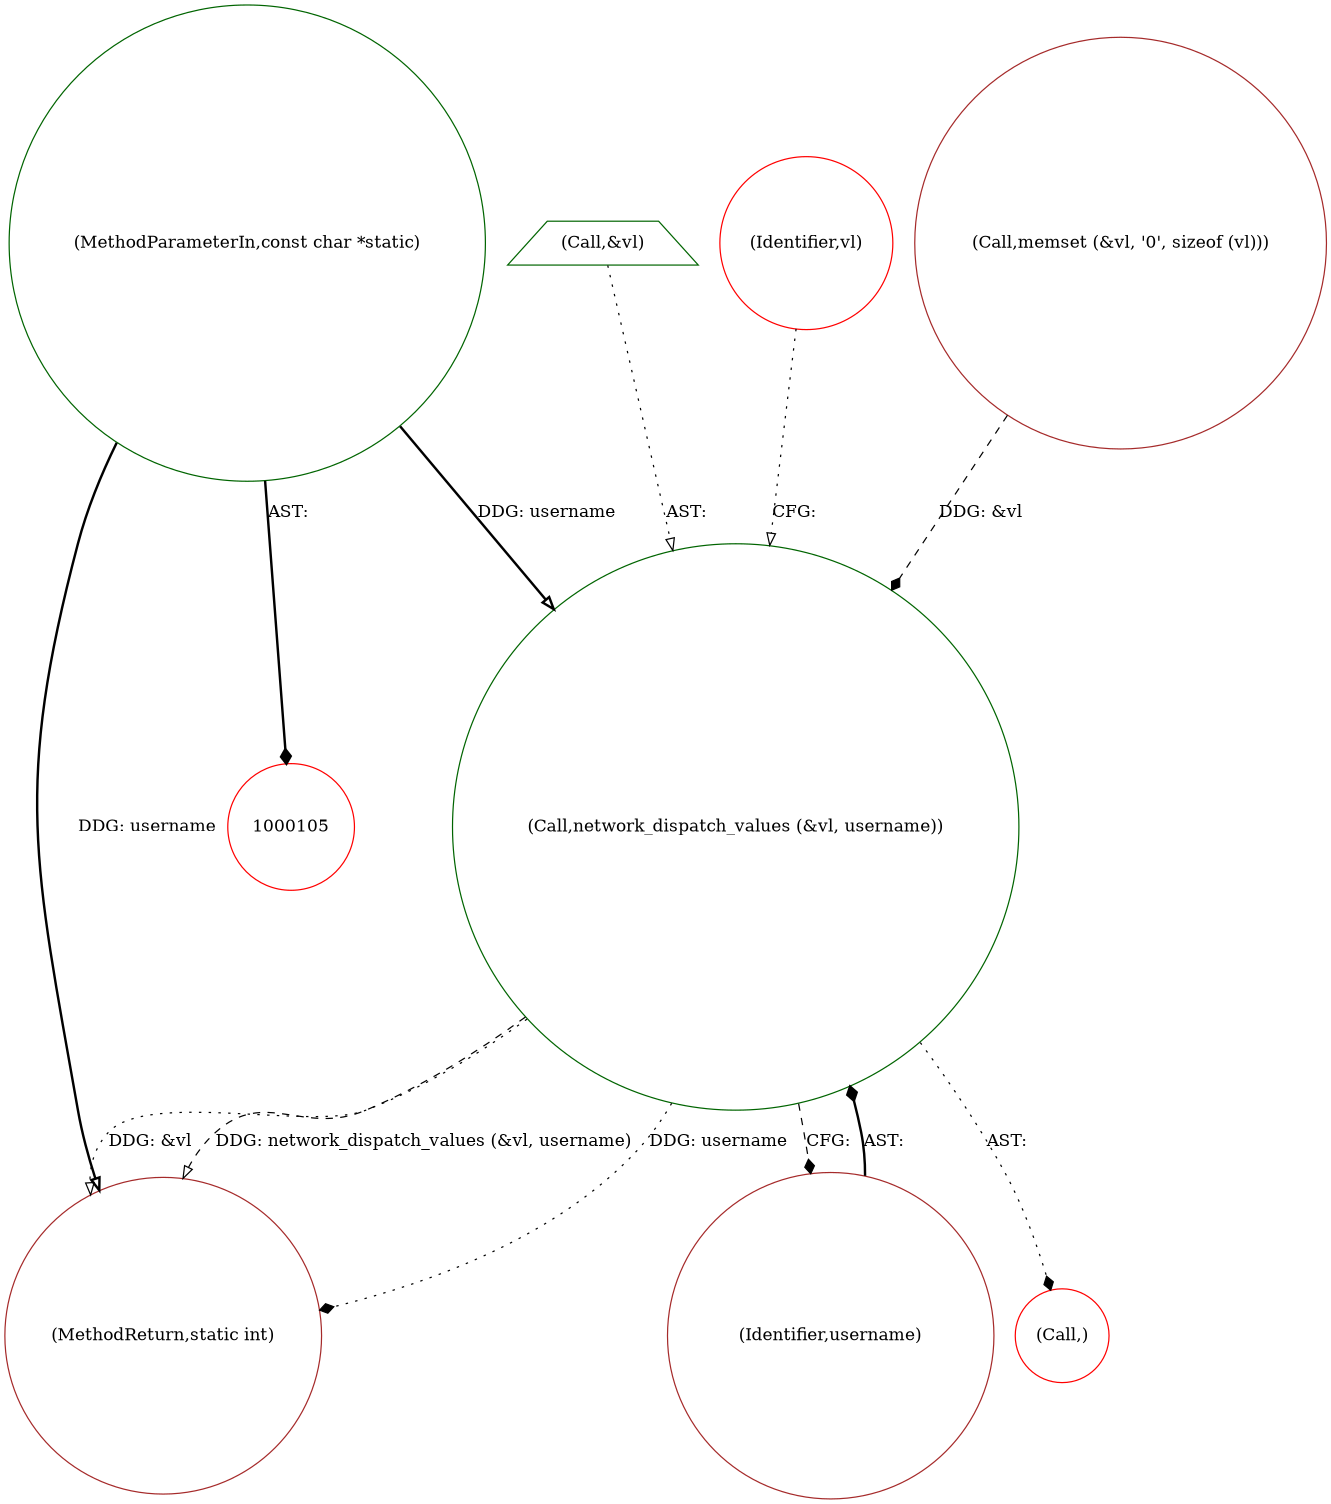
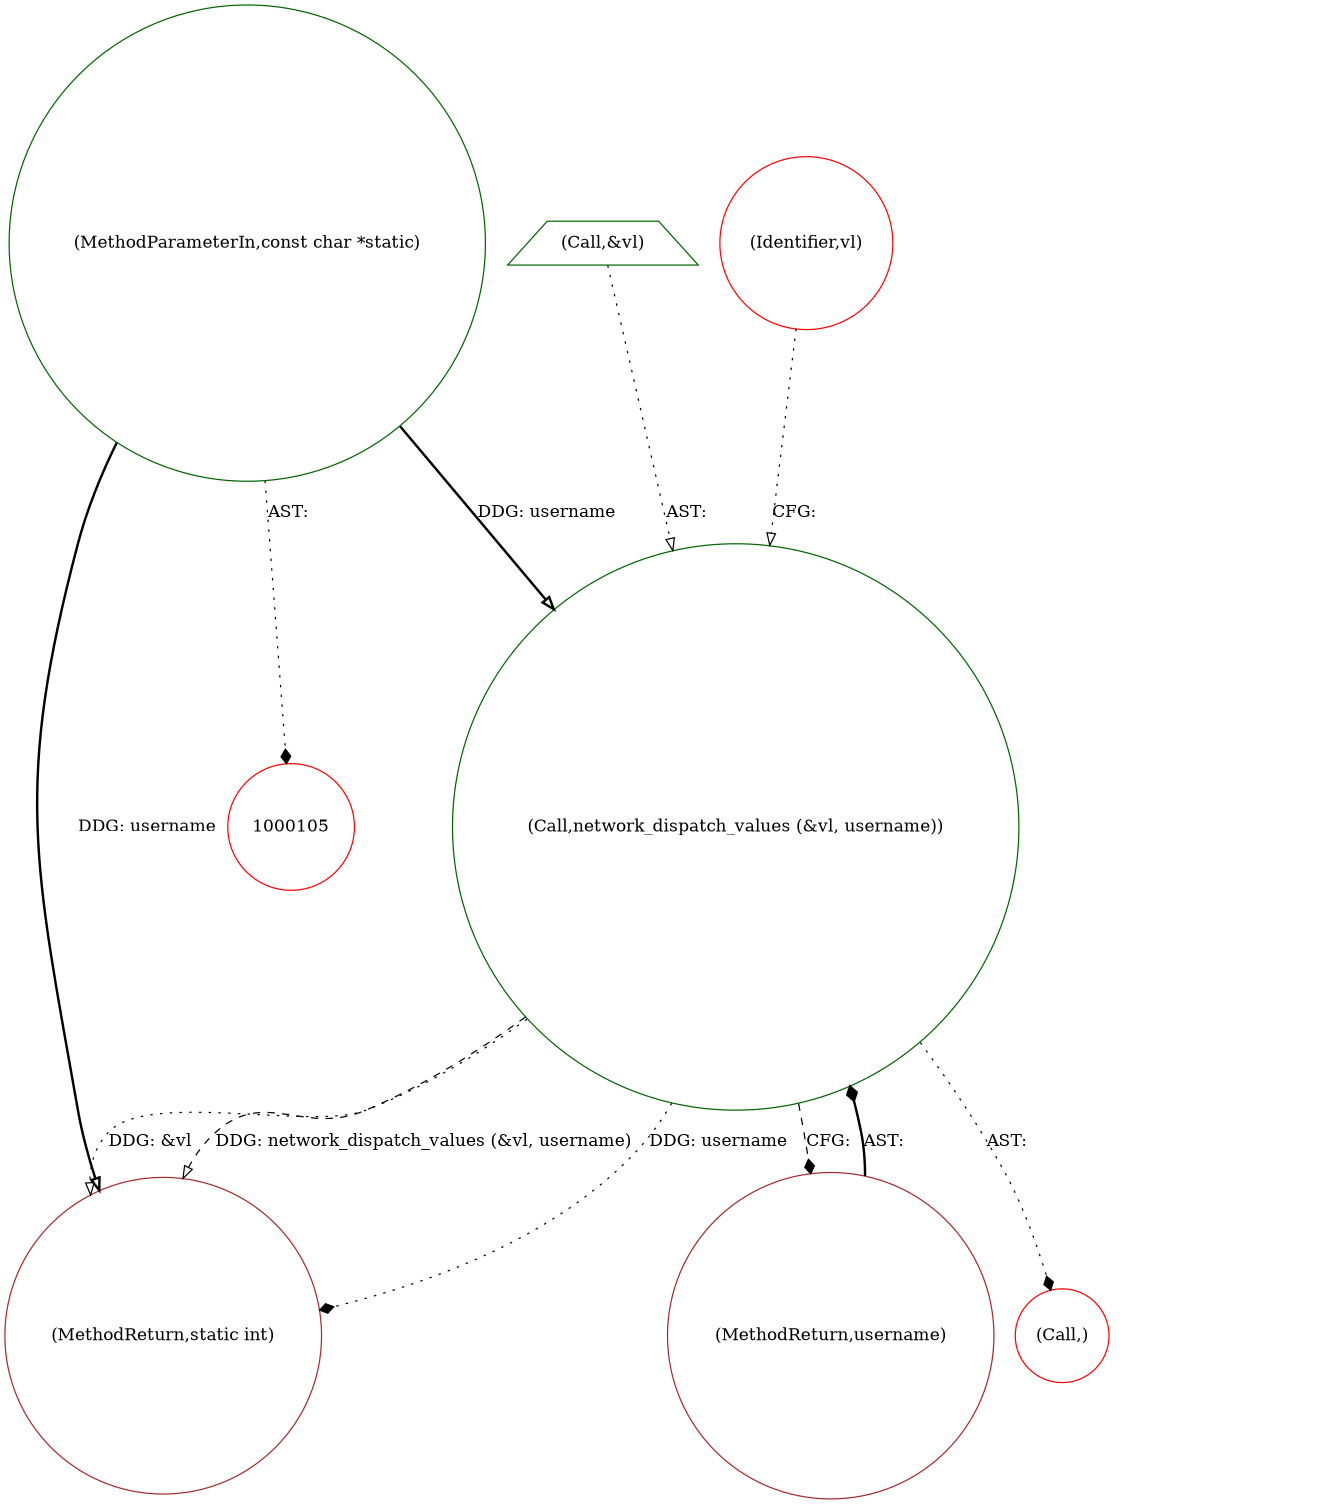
(1121, 243) -> none
(275, 615) -> (275, 615)
(831, 1336) -> (831, 1336)
